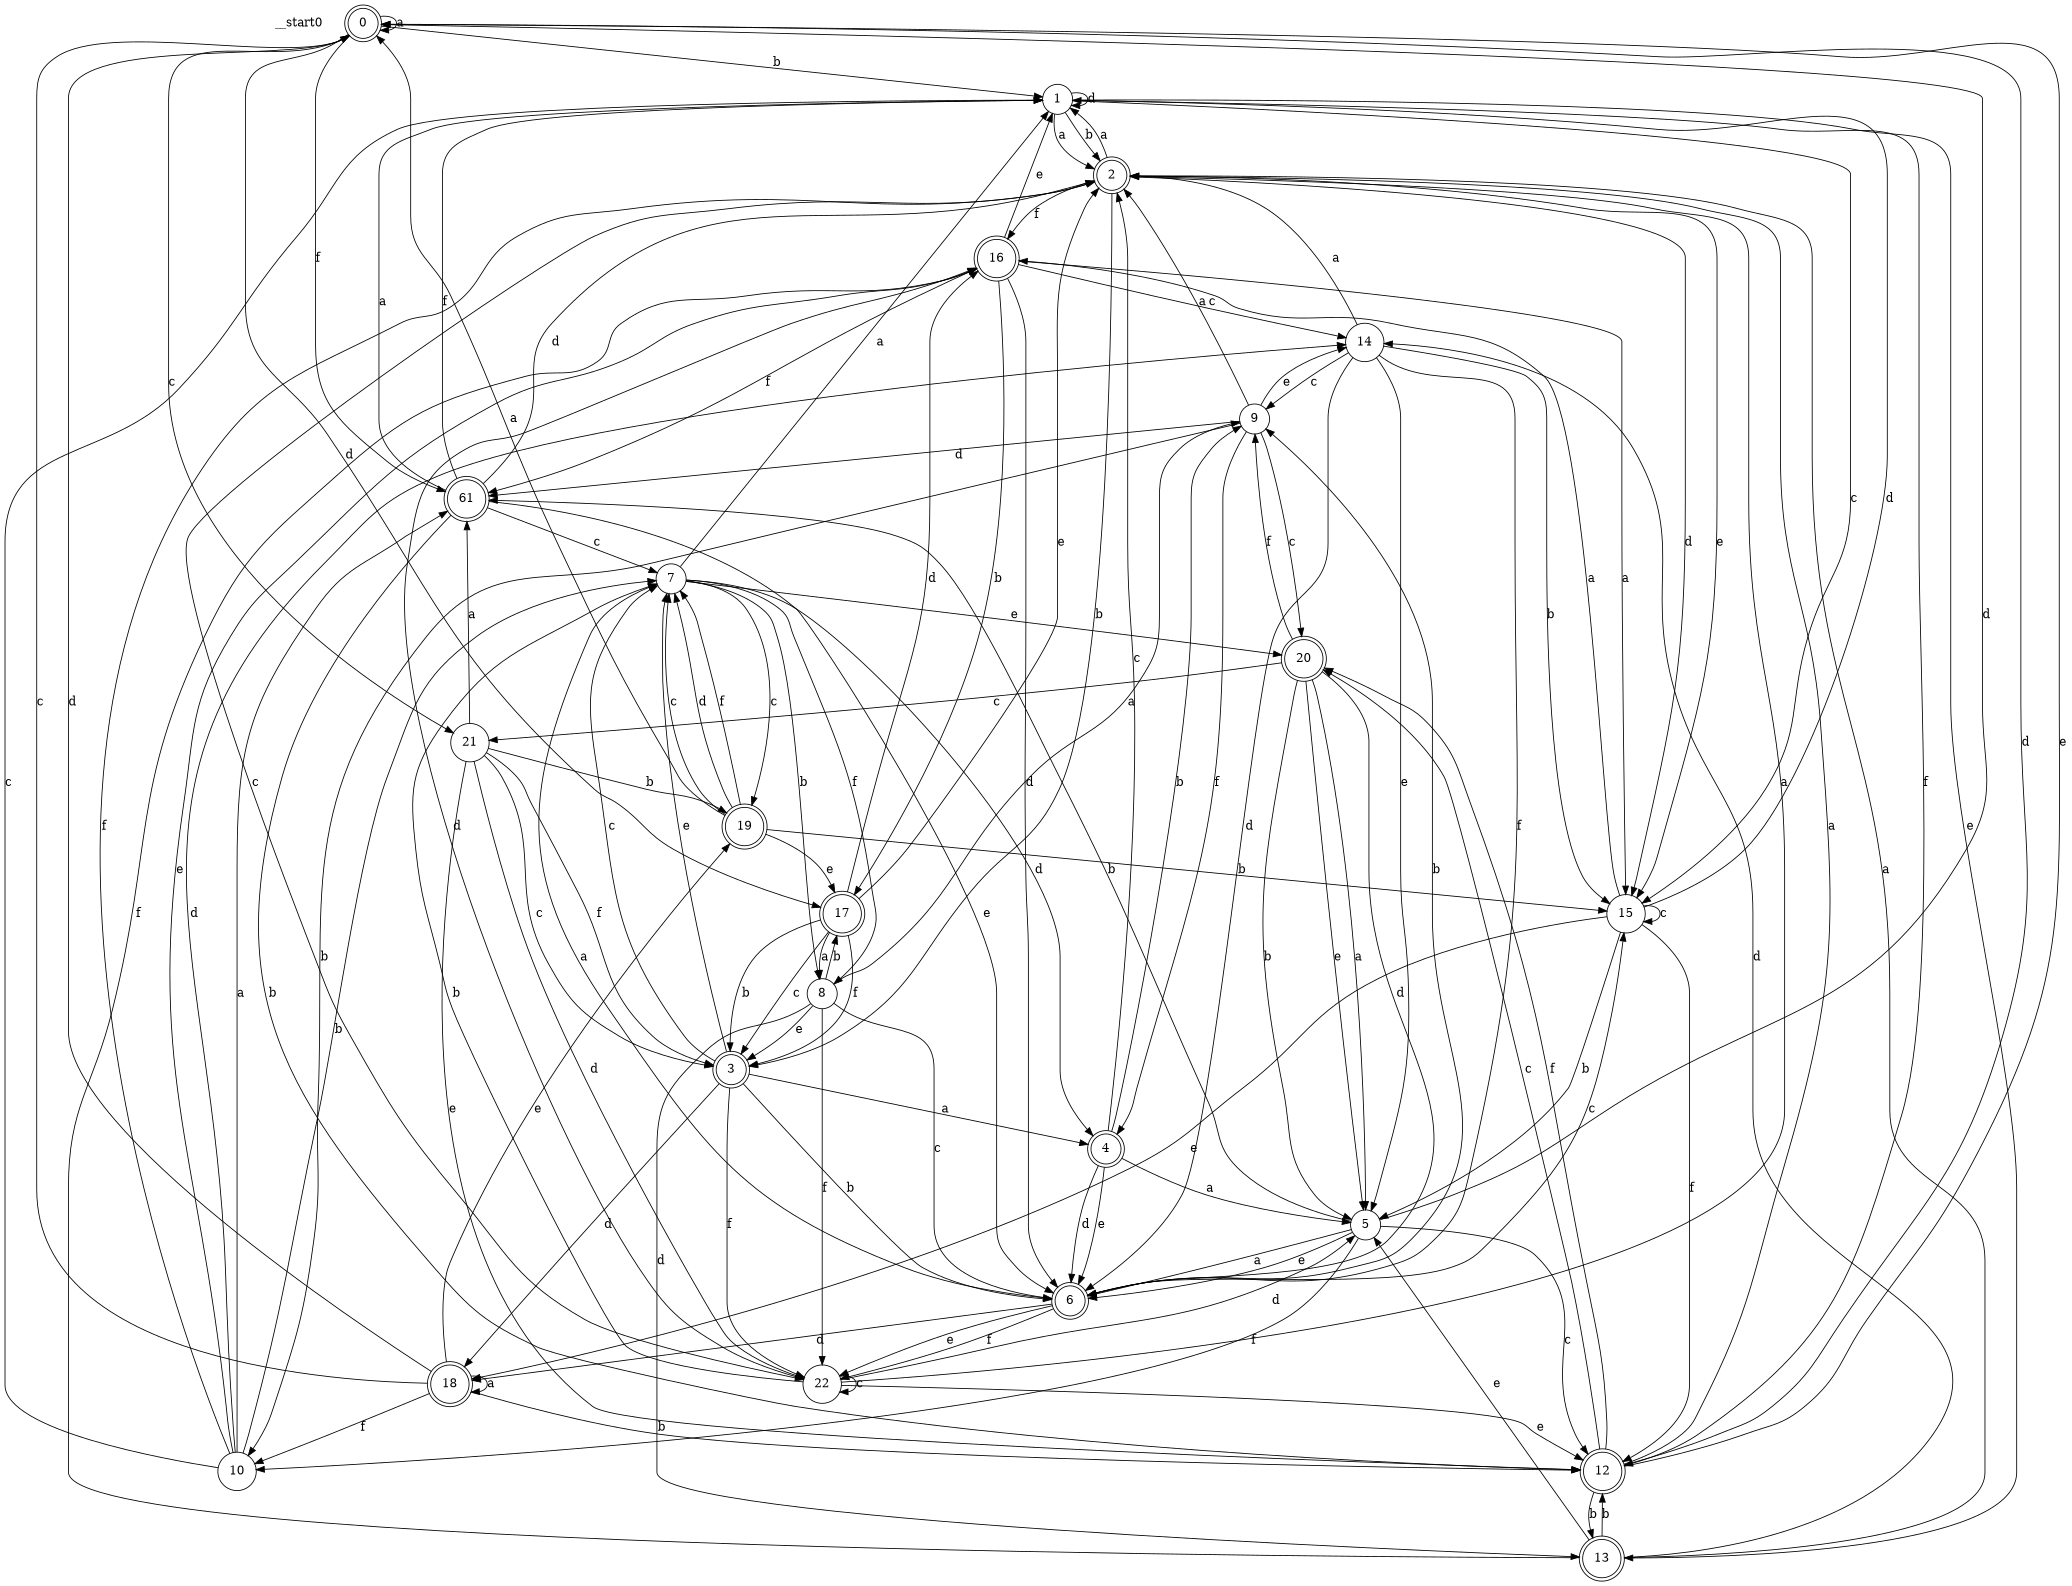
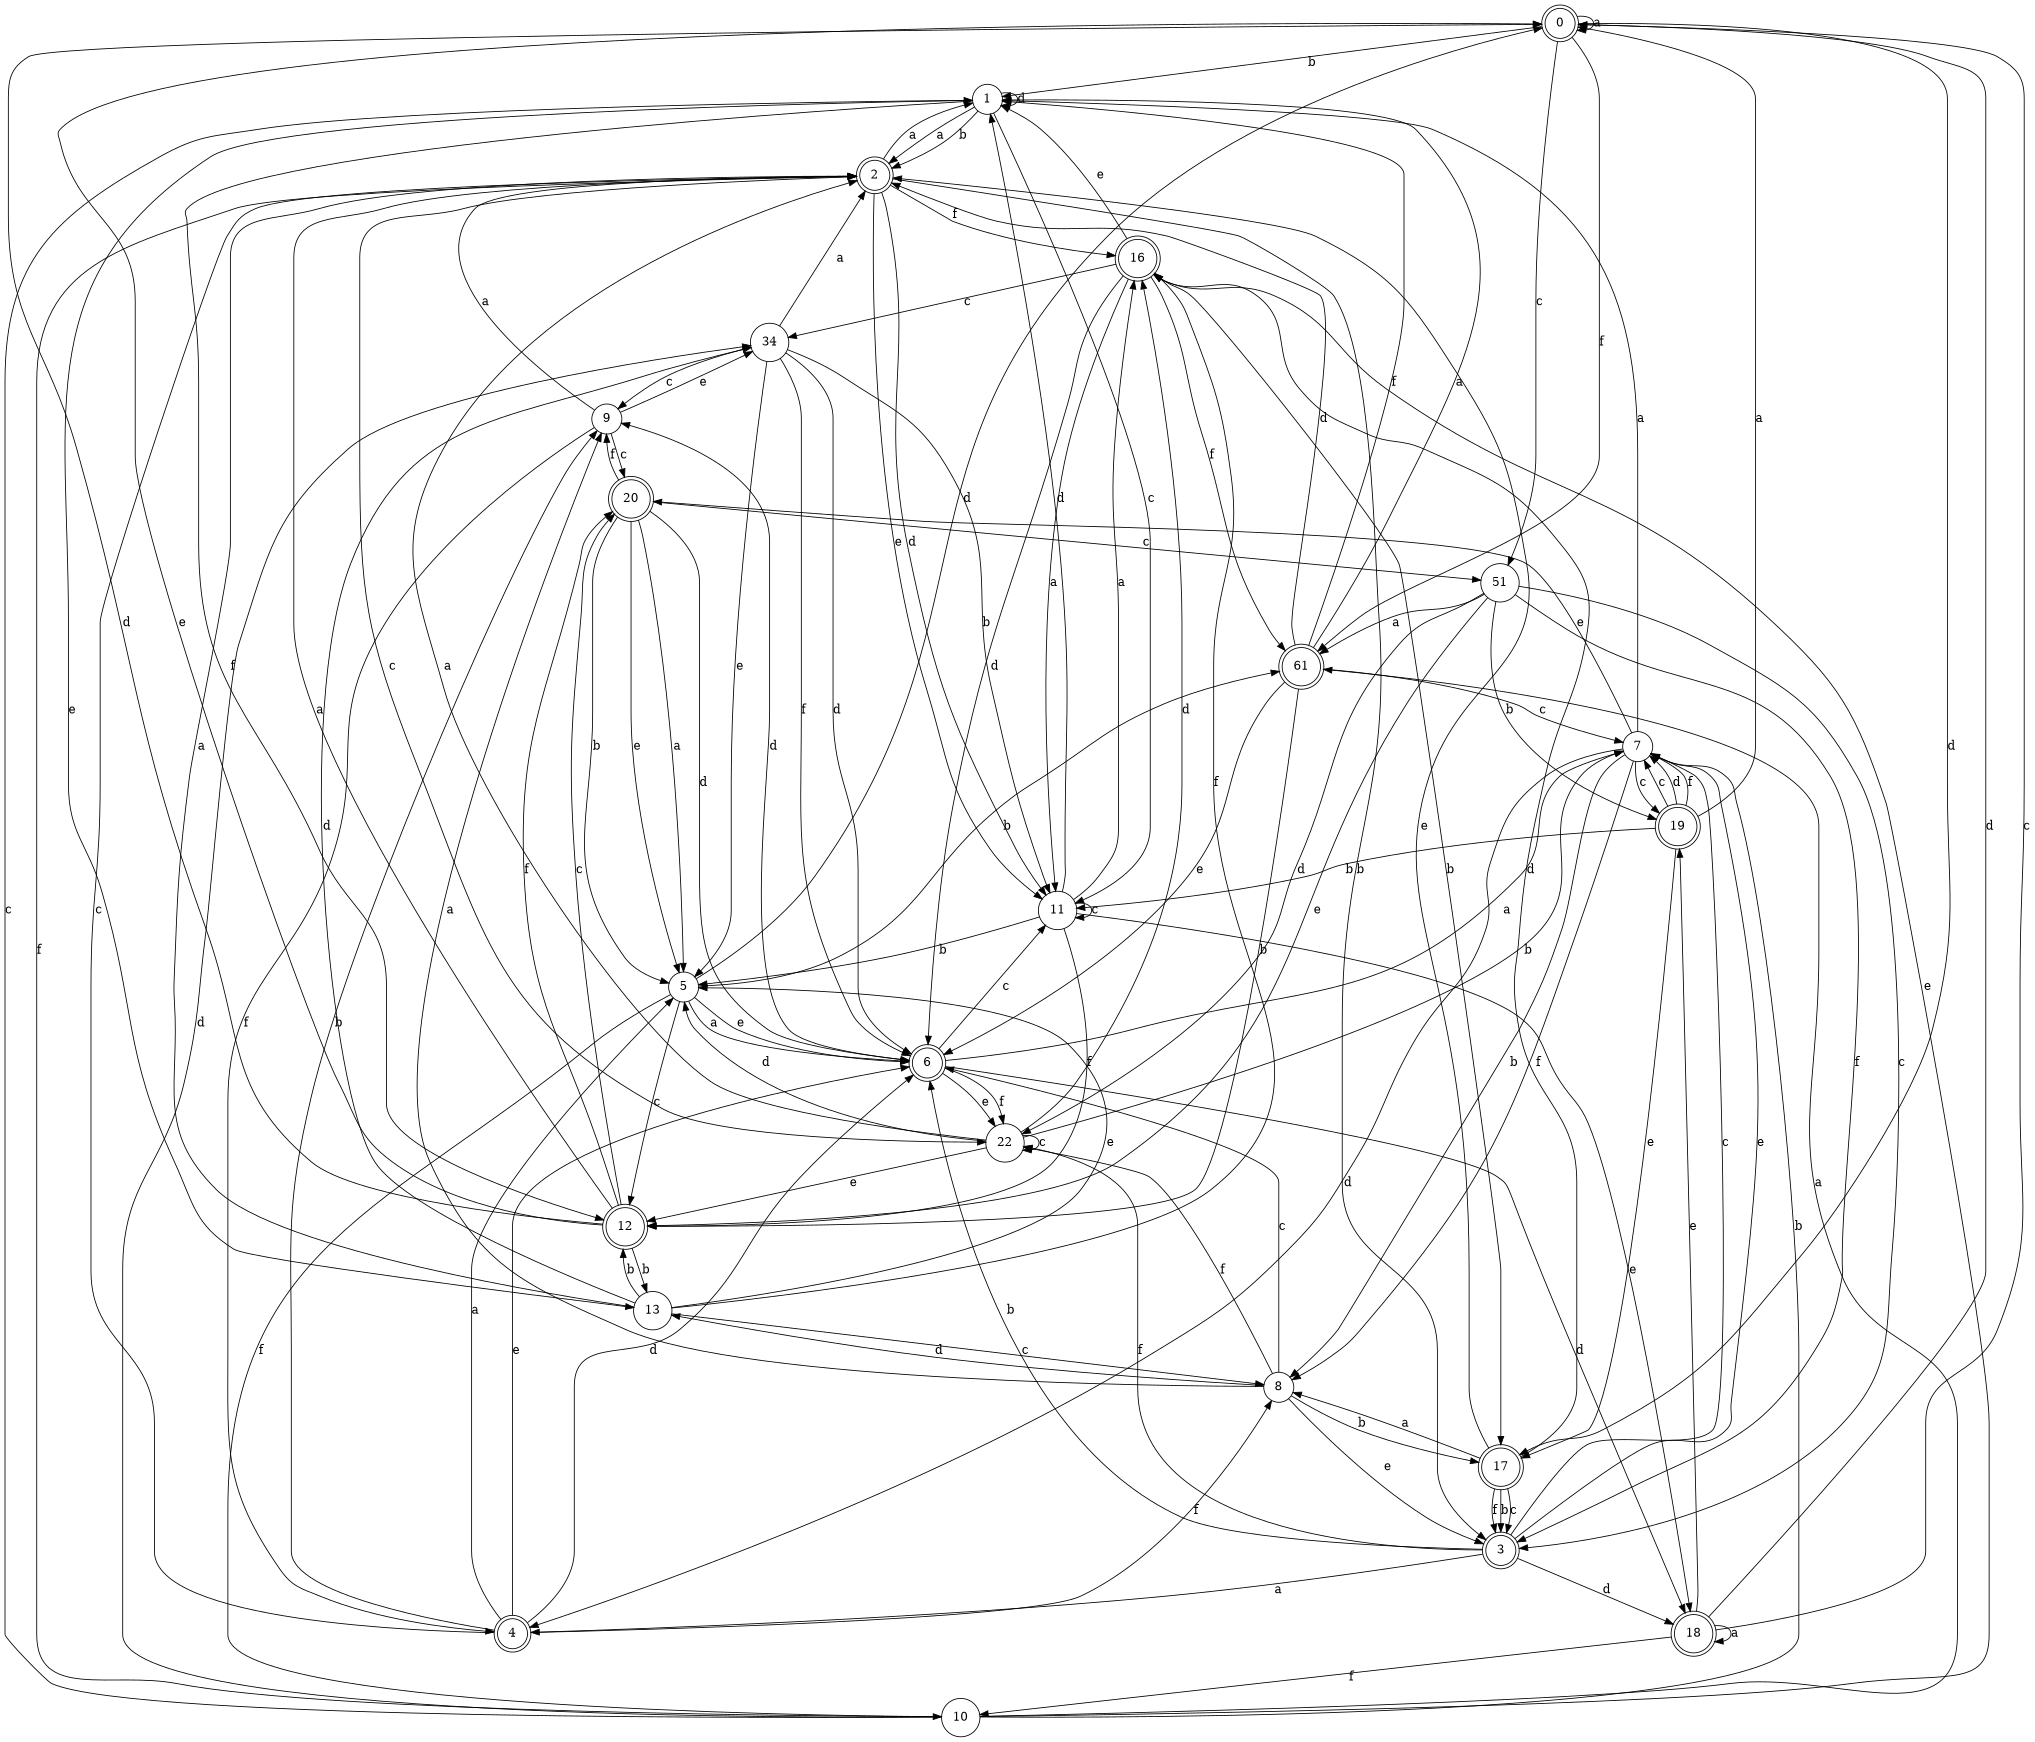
(299, 23) -> none
(1365, 342) -> (770, 342)
(868, 458) -> none
(427, 636) -> none
(470, 743) -> (1500, 583)
(1437, 870) -> (774, 747)
(1626, 914) -> (1058, 910)
none -> (964, 1349)
(1019, 1457) -> none
(1602, 1559) -> (653, 1311)
none -> (1082, 1595)
